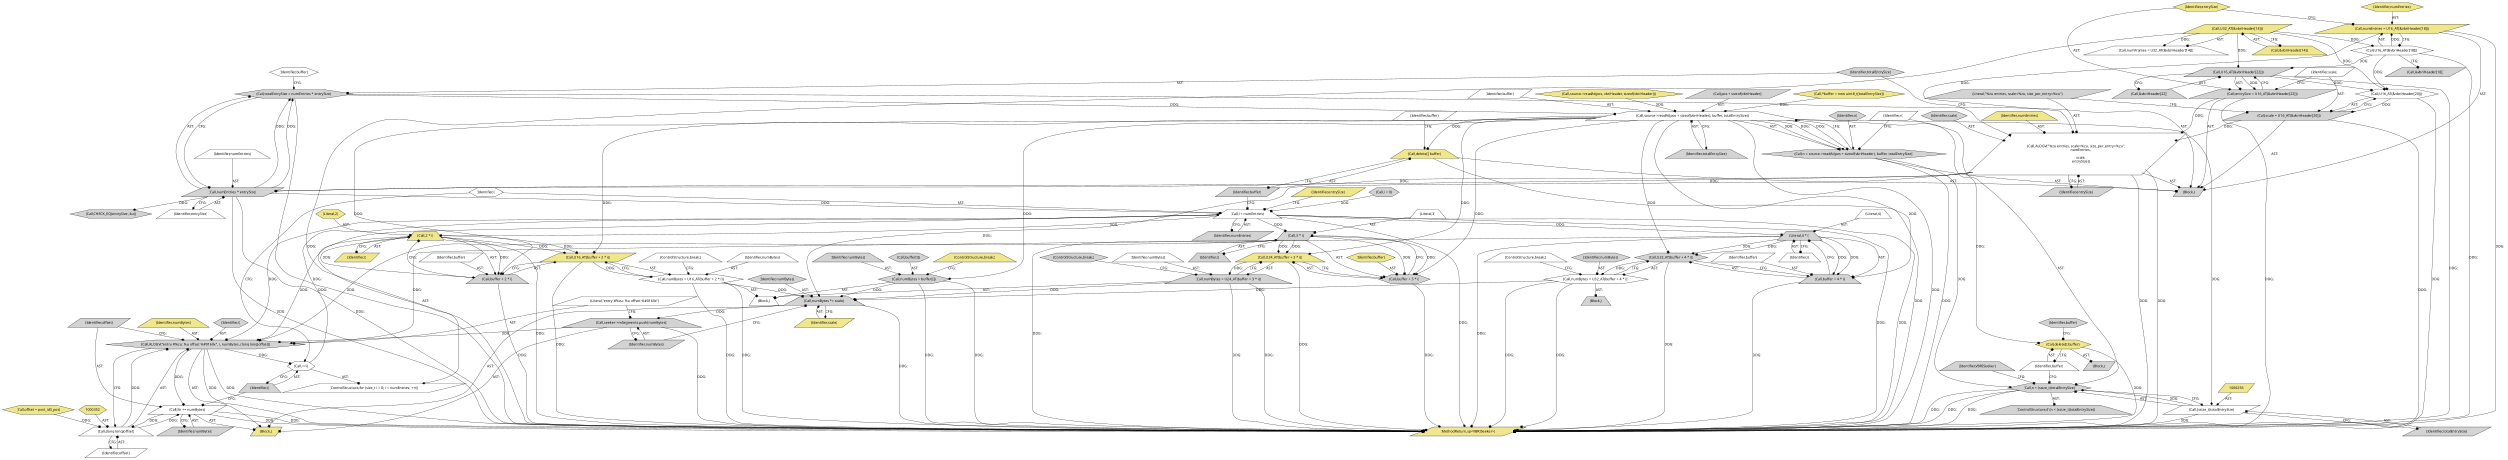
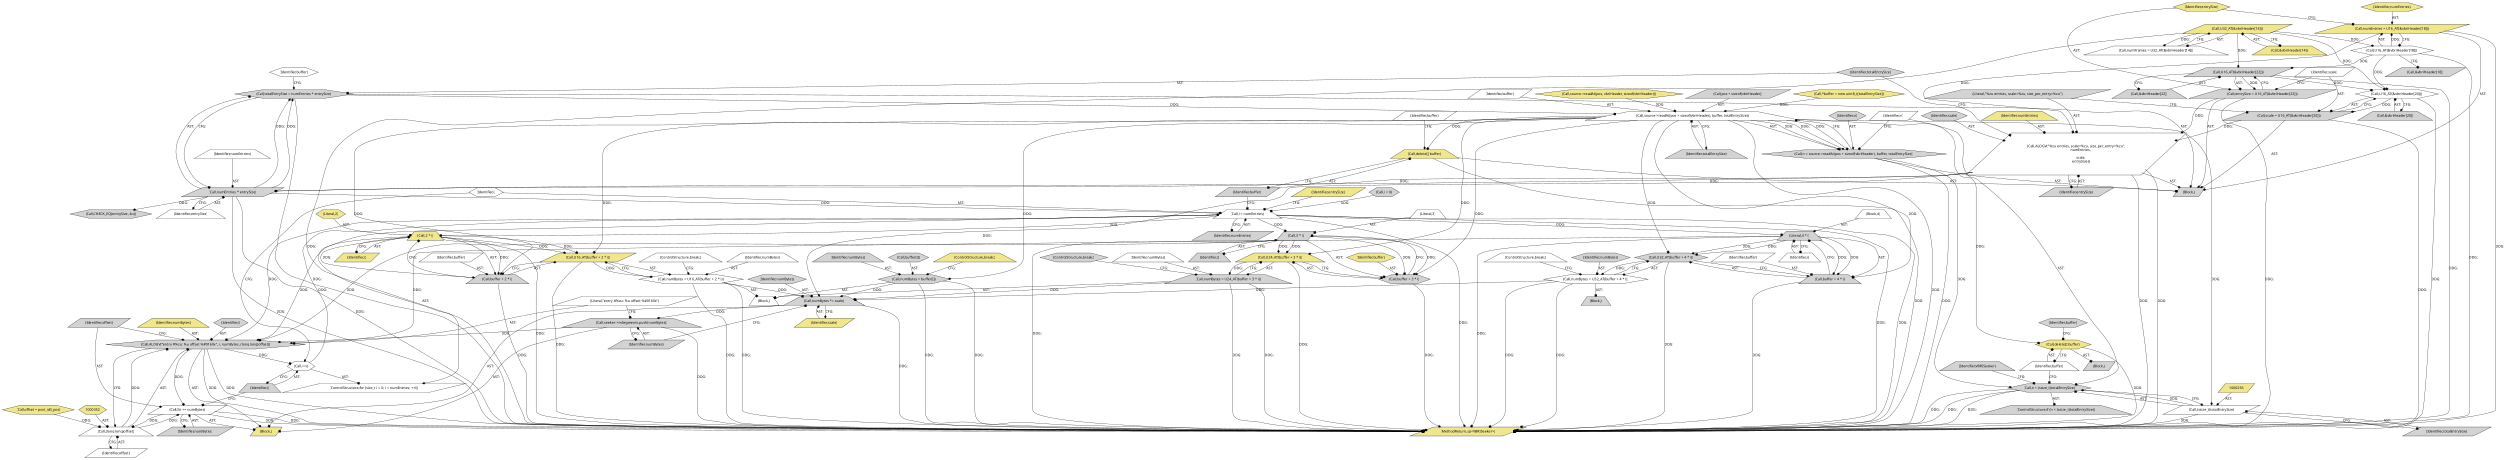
none -> (2193, 40)
none -> (2395, 116)
(1873, 214) -> (1873, 214)
